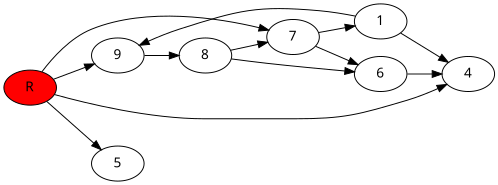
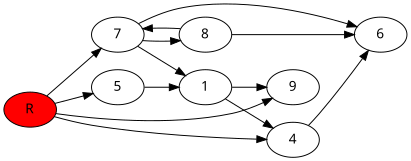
(157, 55) -> (157, 41)
(420, 74) -> (336, 93)
none -> (157, 87)
